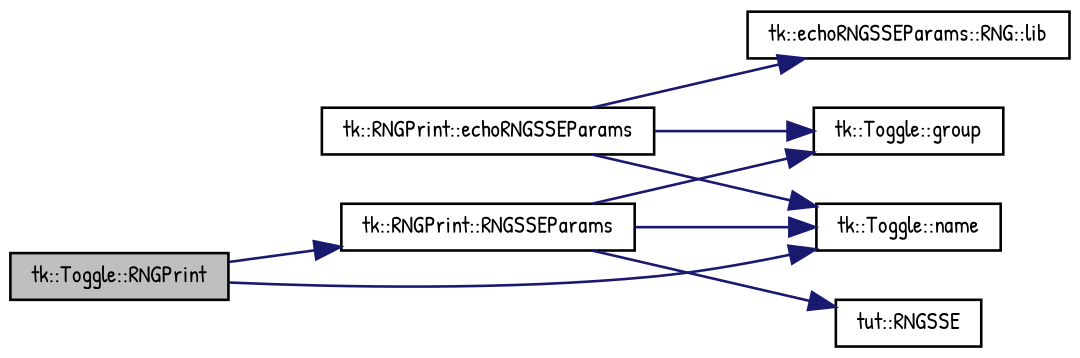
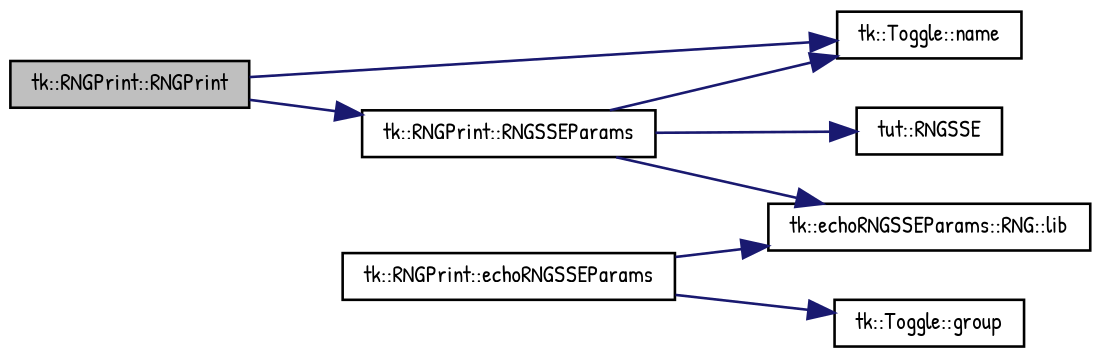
(662, 171) -> none
(661, 188) -> (706, 178)
(119, 276) -> (130, 84)
